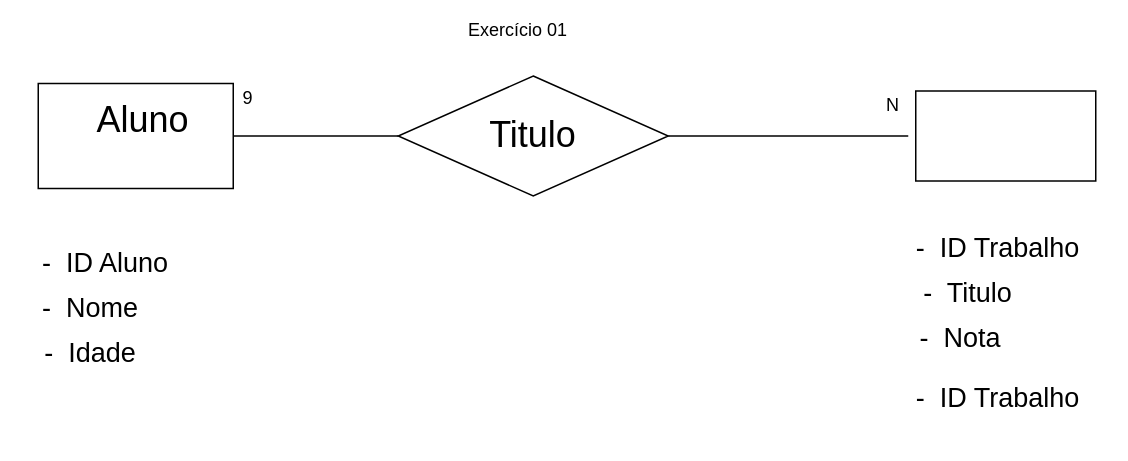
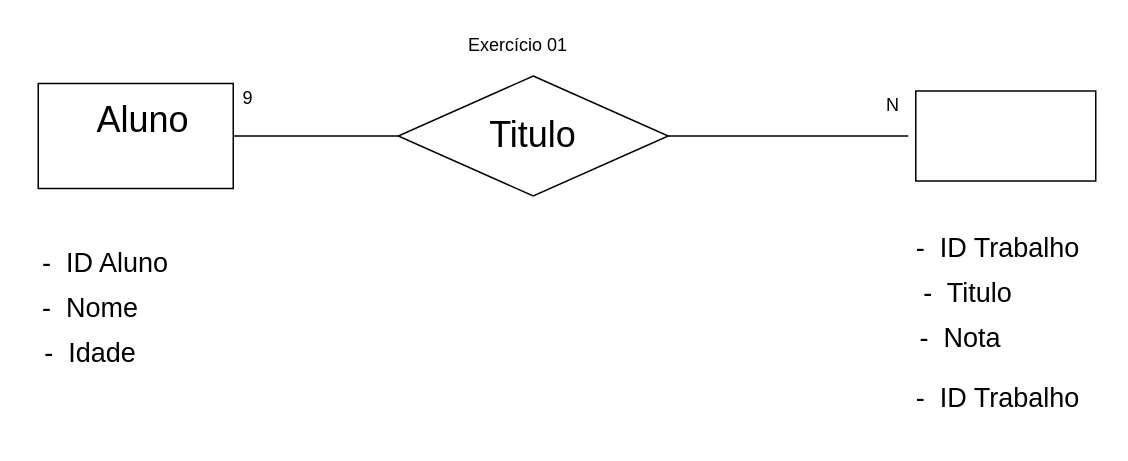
(518, 31) -> (518, 46)
